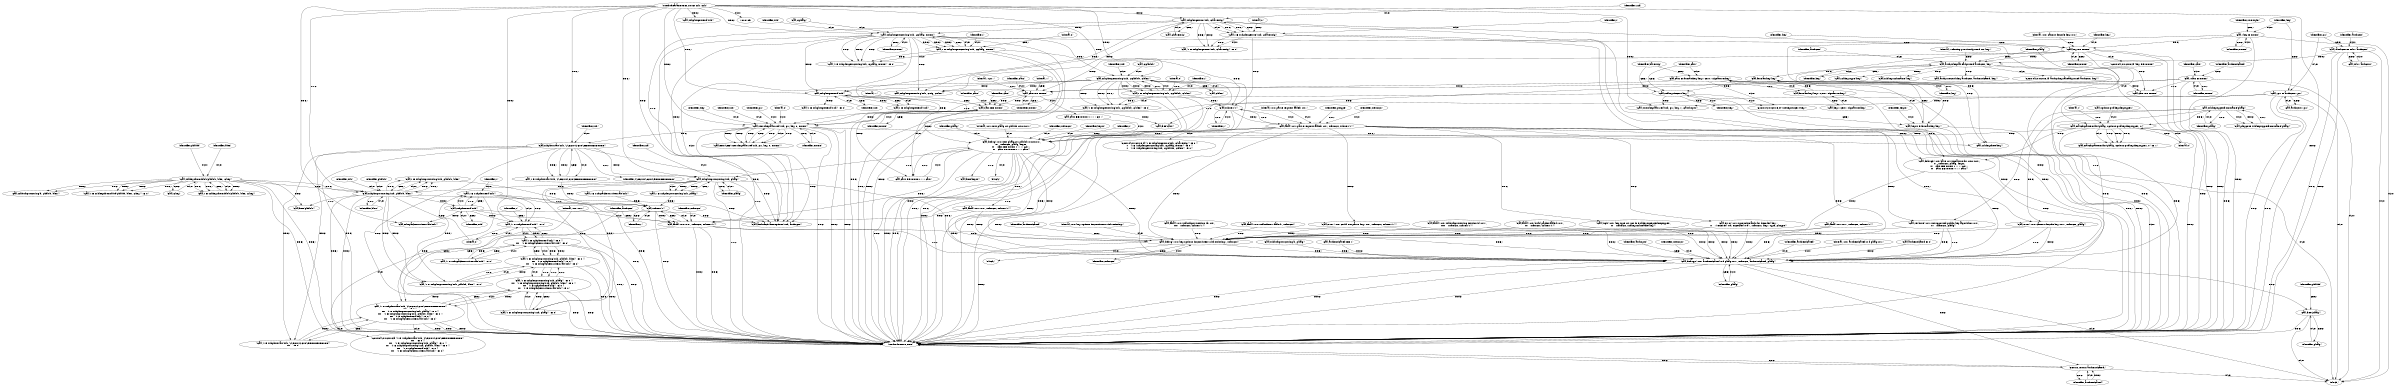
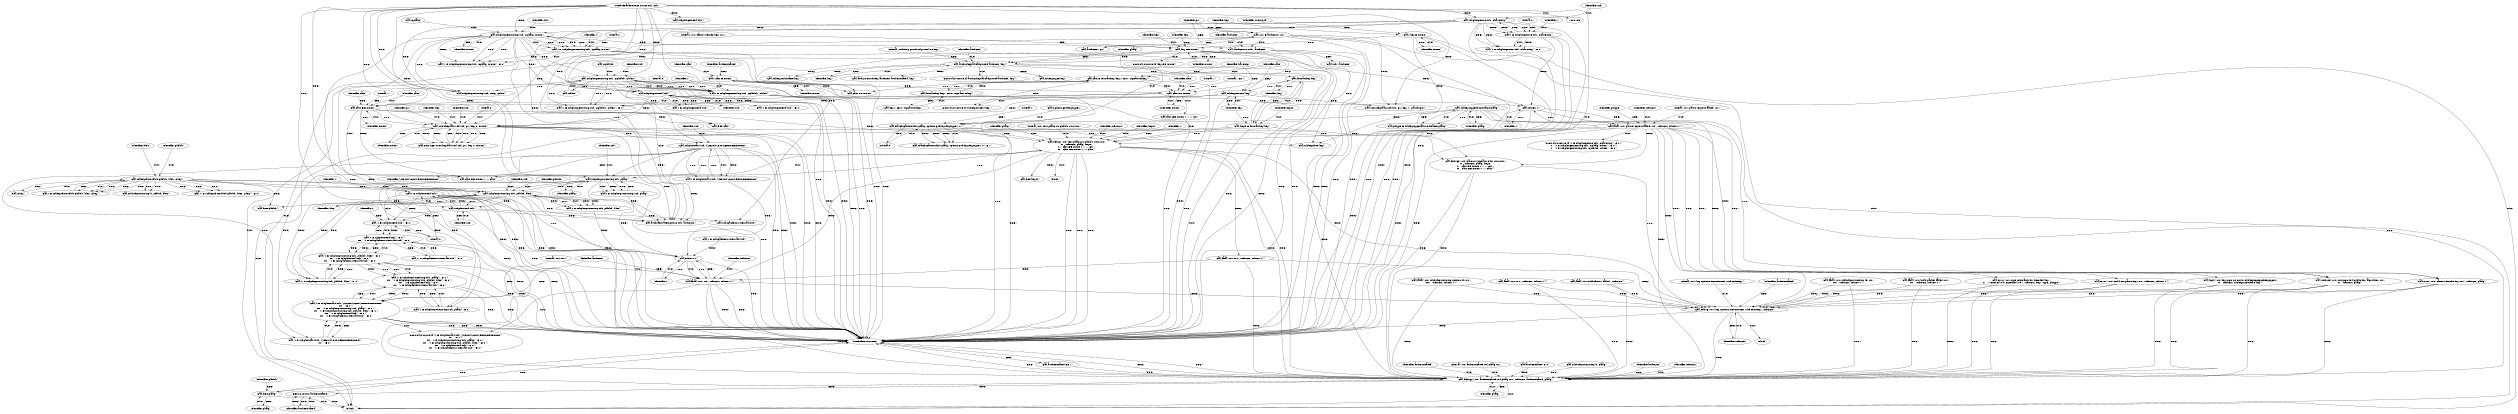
(1175, 35) -> none
(507, 51) -> (303, 15)
(2357, 57) -> (1259, 42)
(2113, 108) -> (1064, 108)
(2262, 126) -> (1417, 126)
(1490, 356) -> (959, 353)
